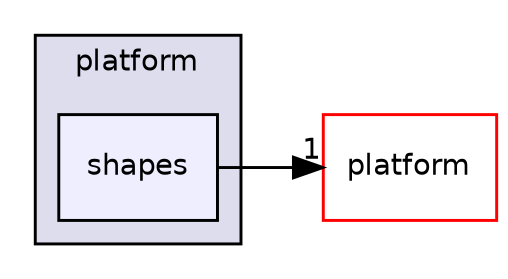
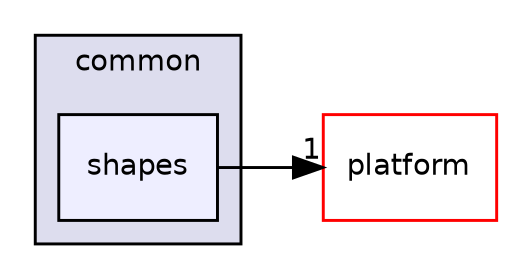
(138, 63) -> (138, 63)
